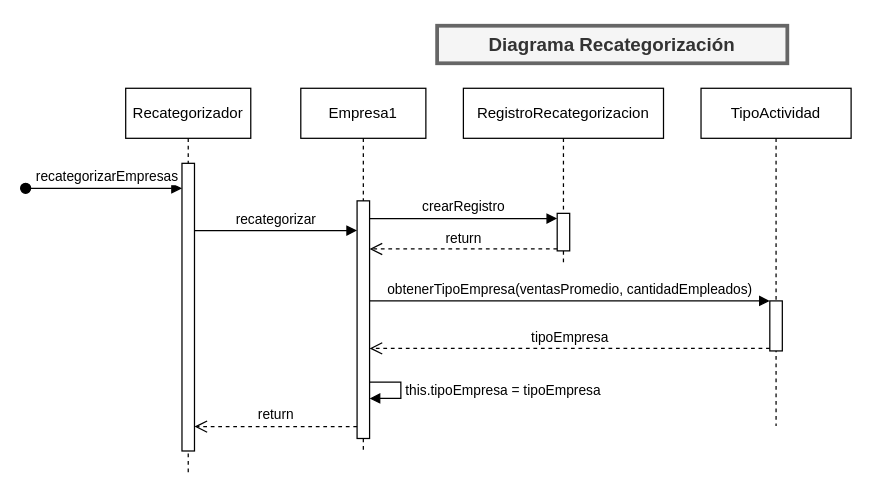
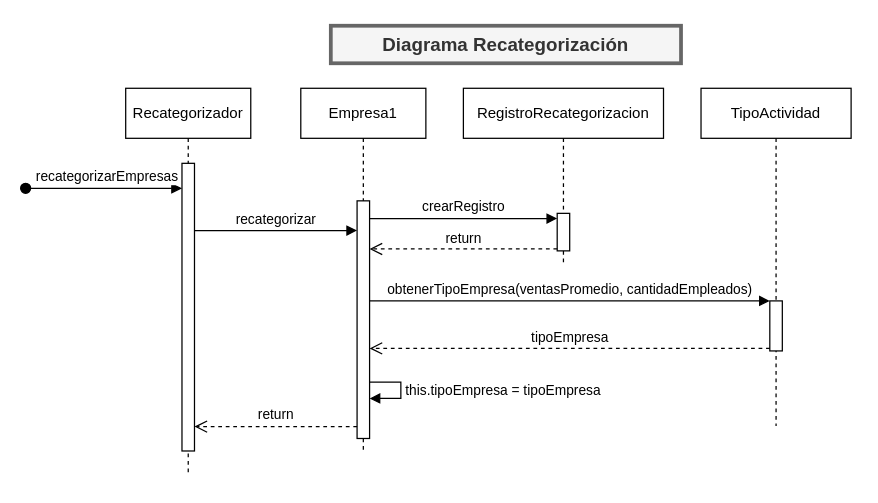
(612, 44) -> (506, 44)
